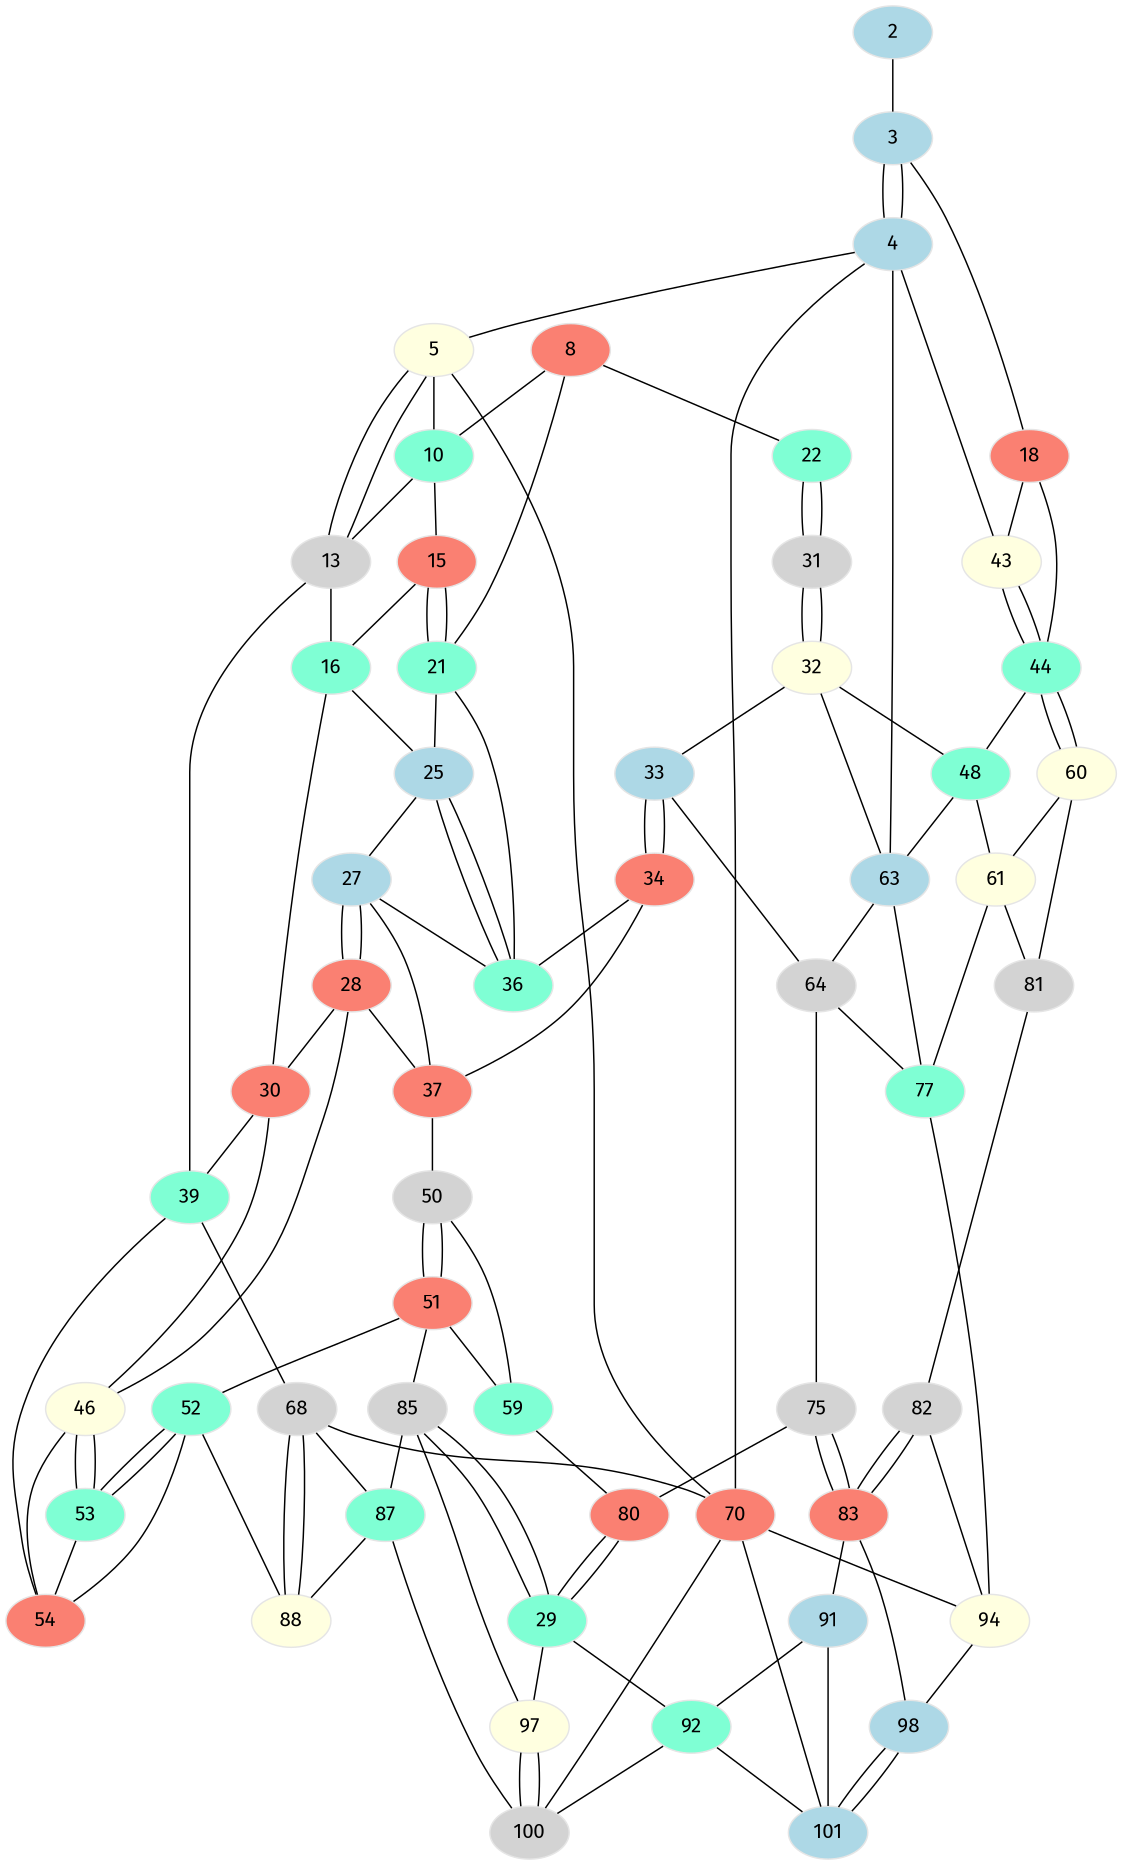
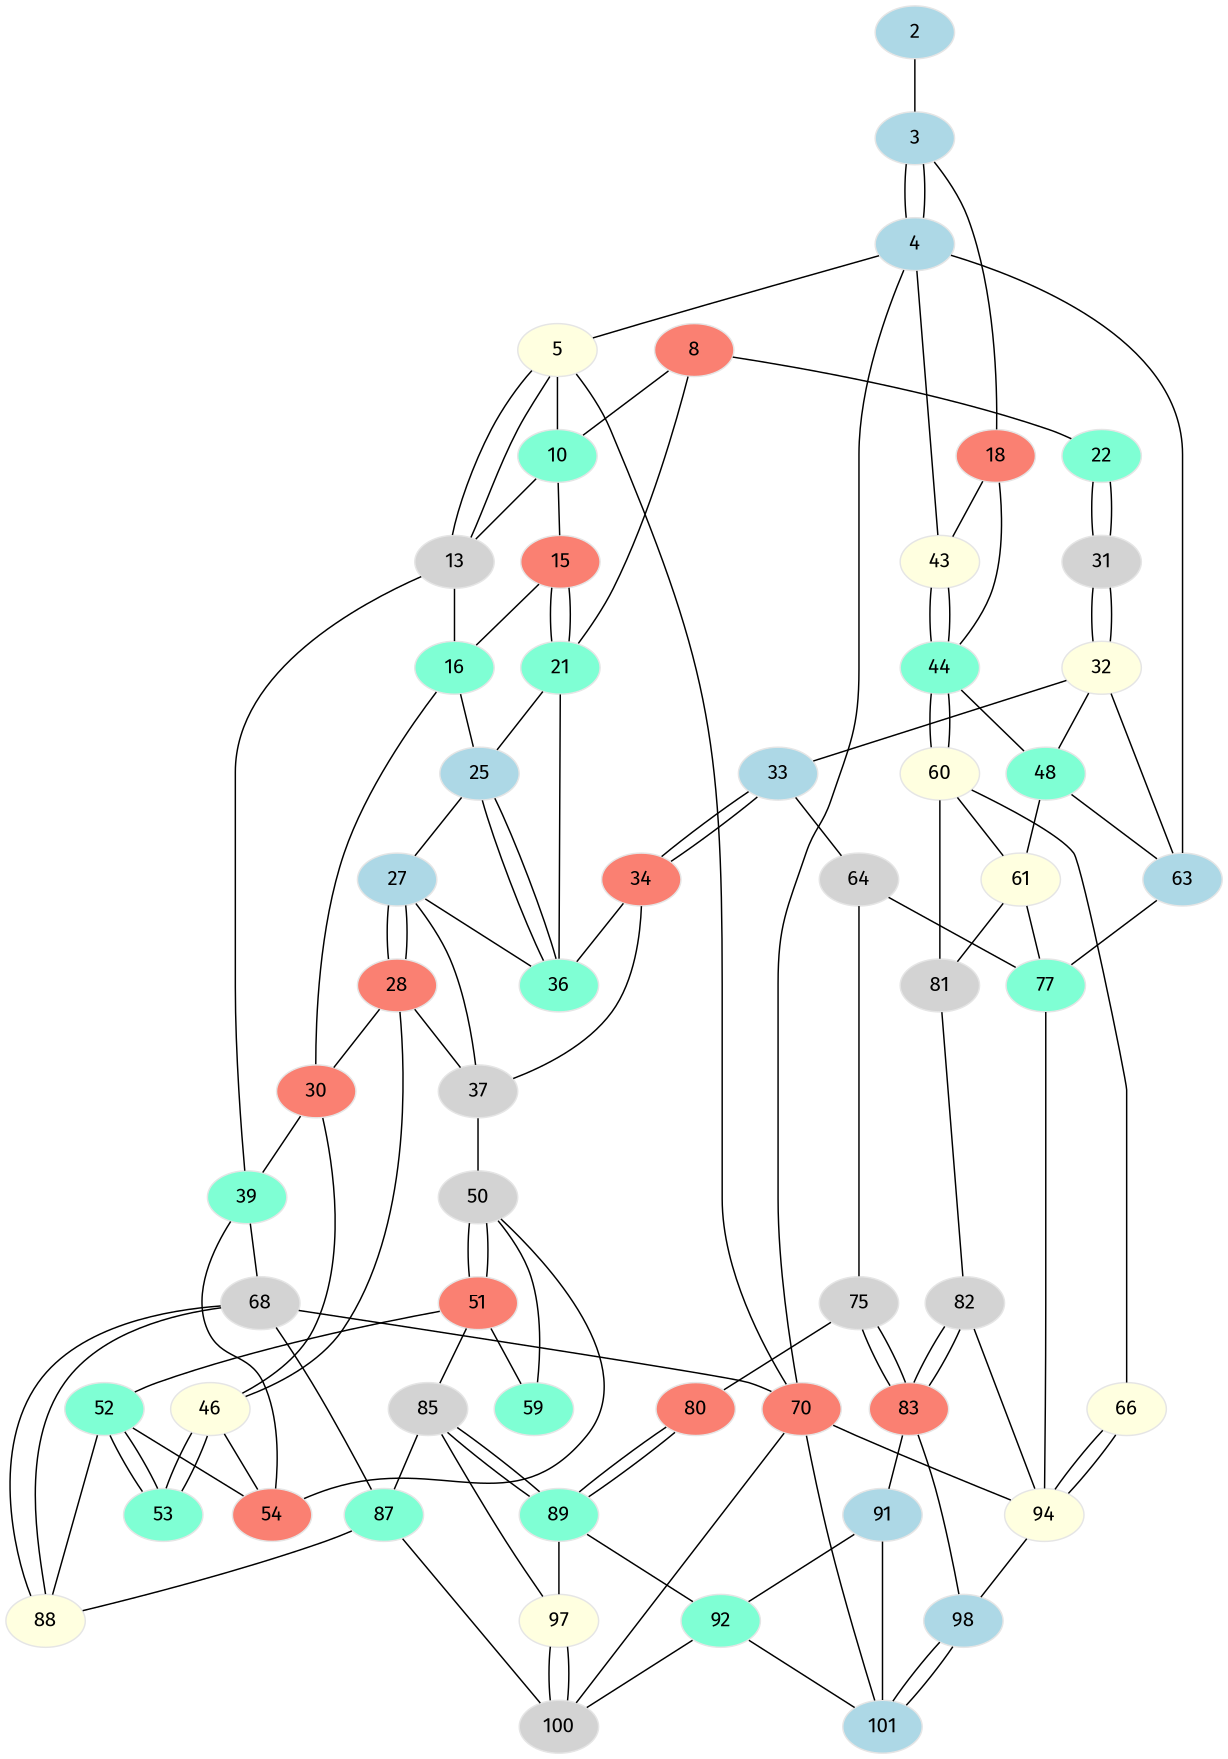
(853, 933) -> none
(432, 1091) -> (478, 1091)
none -> (1127, 1409)
(563, 1454) -> none
(66, 1568) -> (570, 1452)
(547, 1621) -> (559, 1515)
